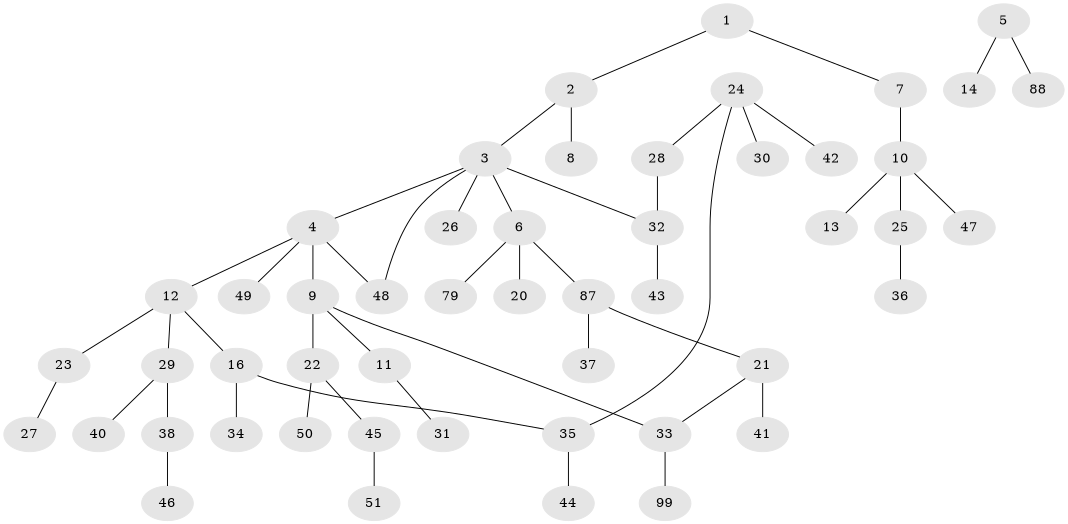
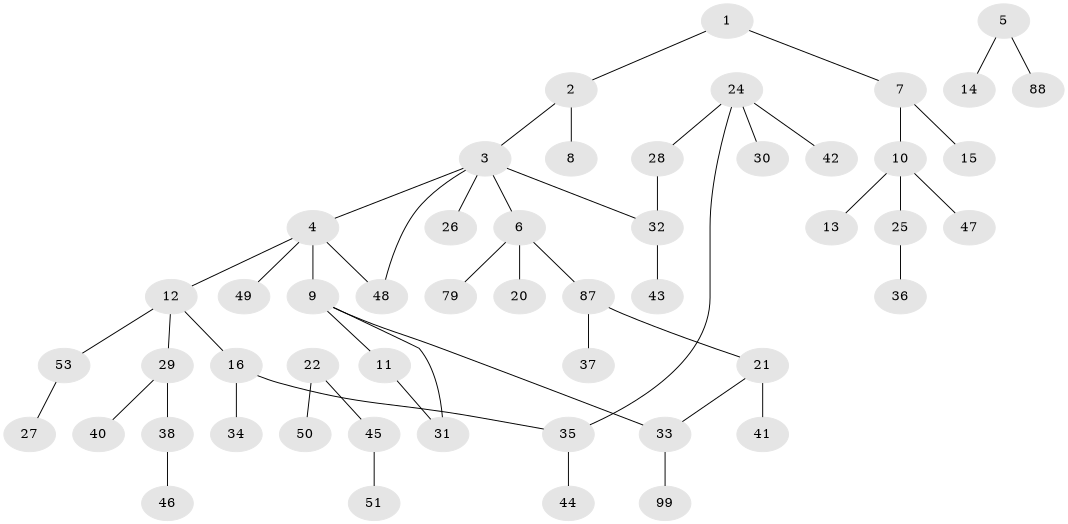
none -> (969, 159)
(313, 331) -> (410, 344)
(64, 366) -> (64, 366)
